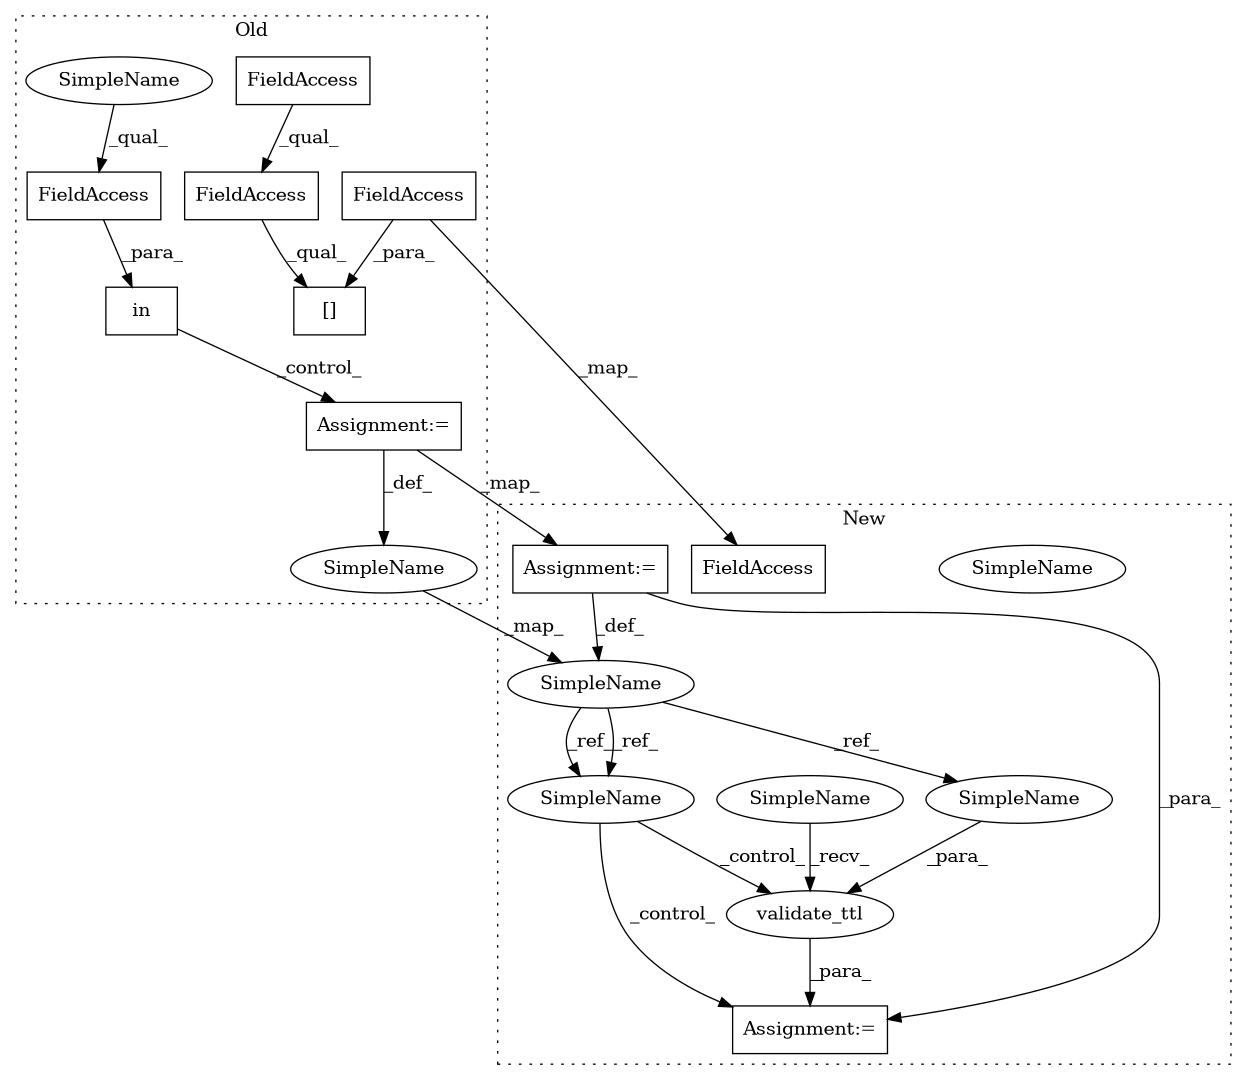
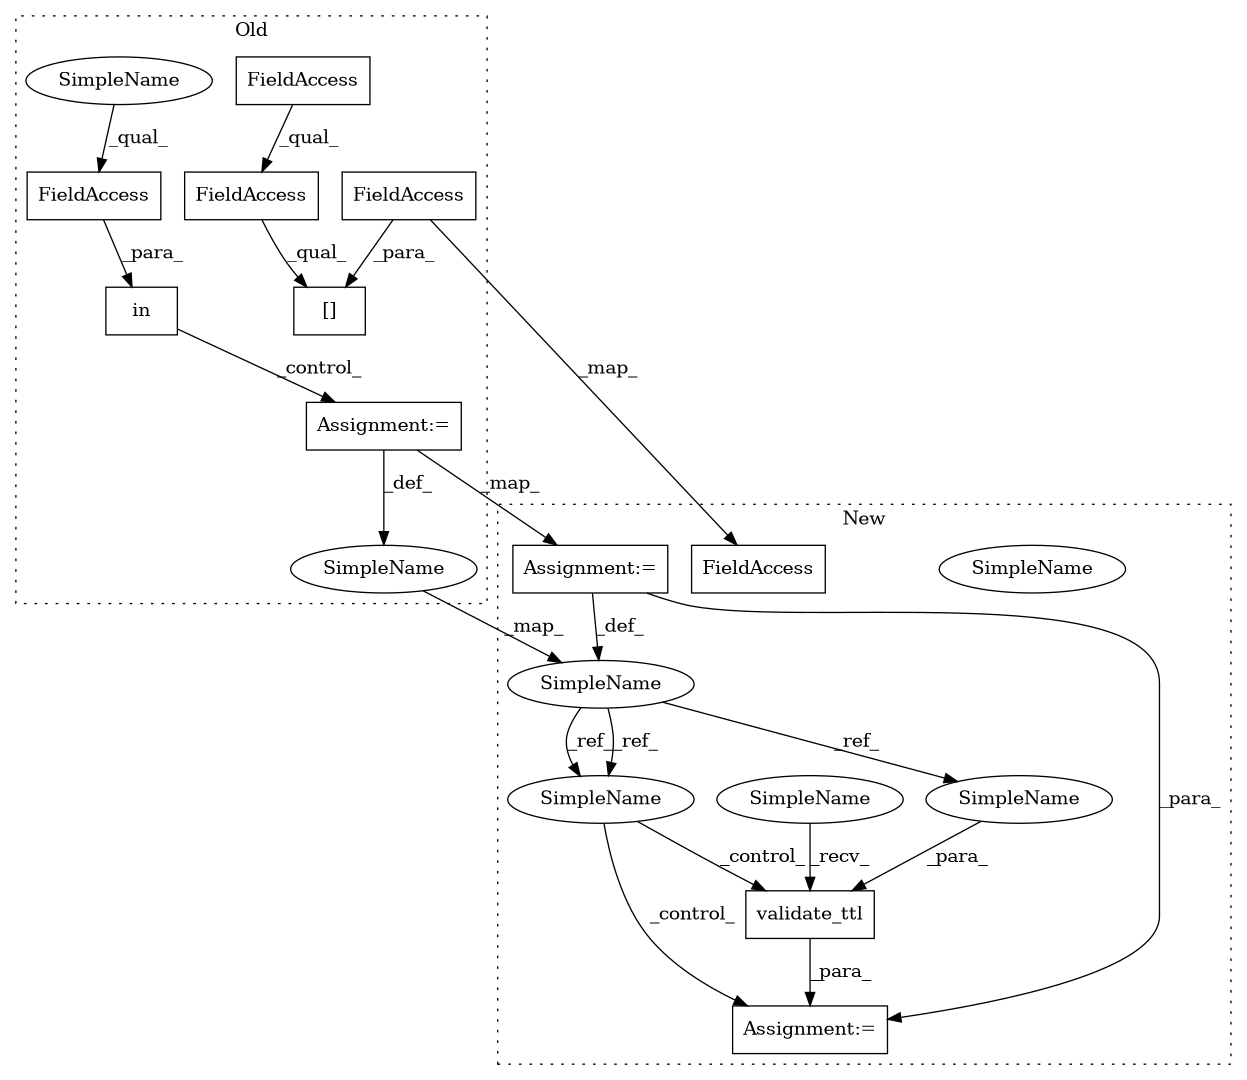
(810, 915) -> (810, 915)
